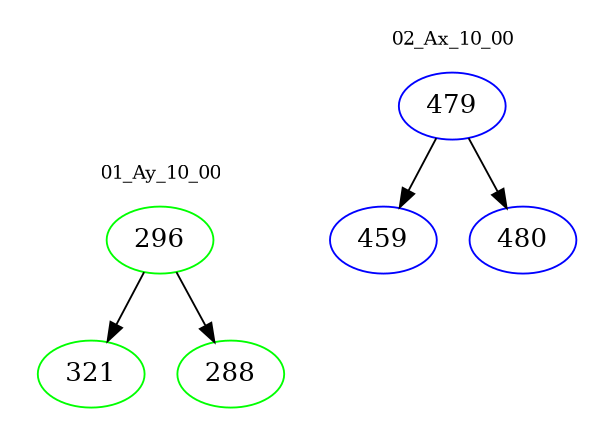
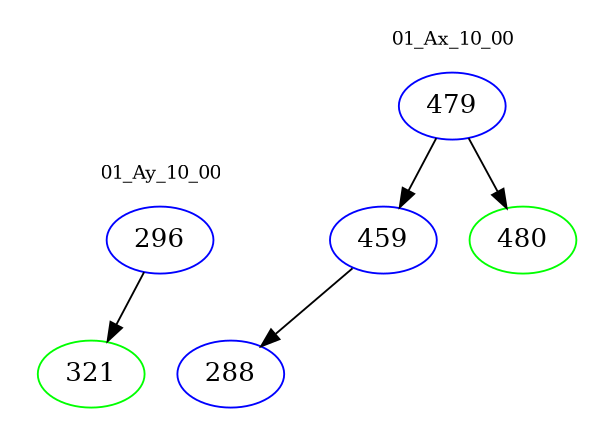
(453, 40) -> (453, 40)
(160, 240) -> (160, 240)
(523, 240) -> (523, 240)
(191, 299) -> (314, 301)
(231, 374) -> (231, 374)
